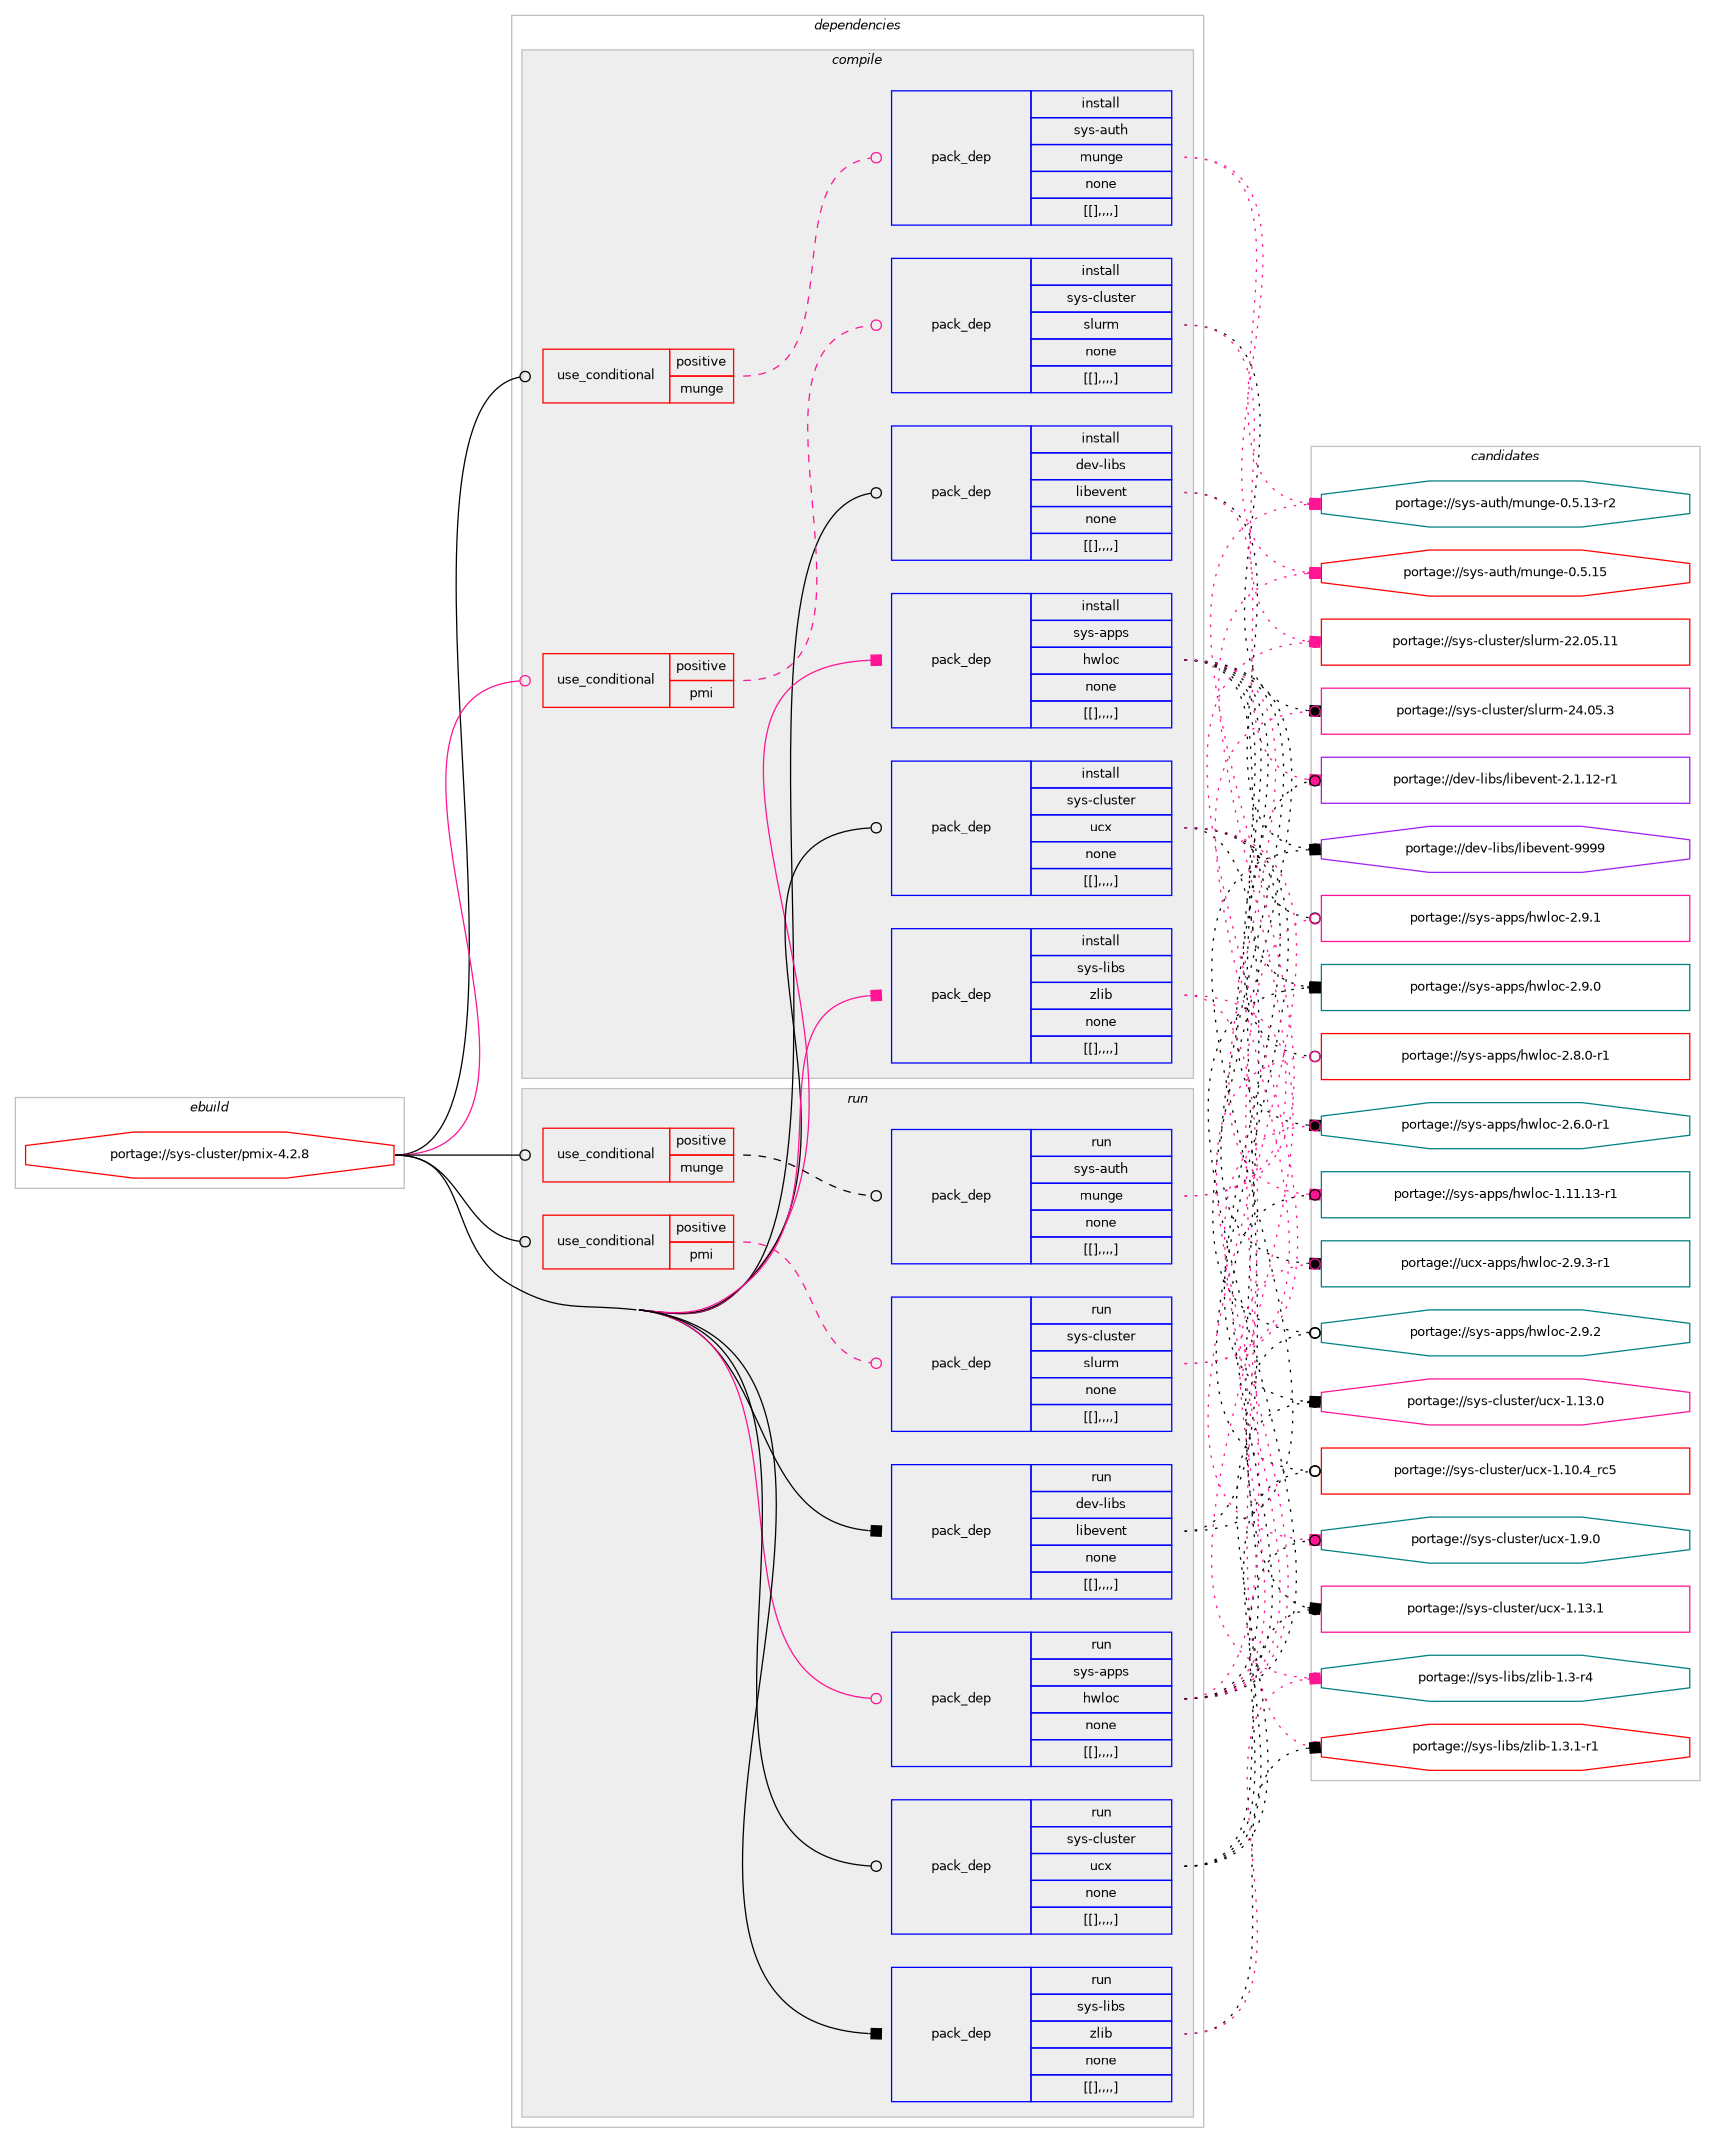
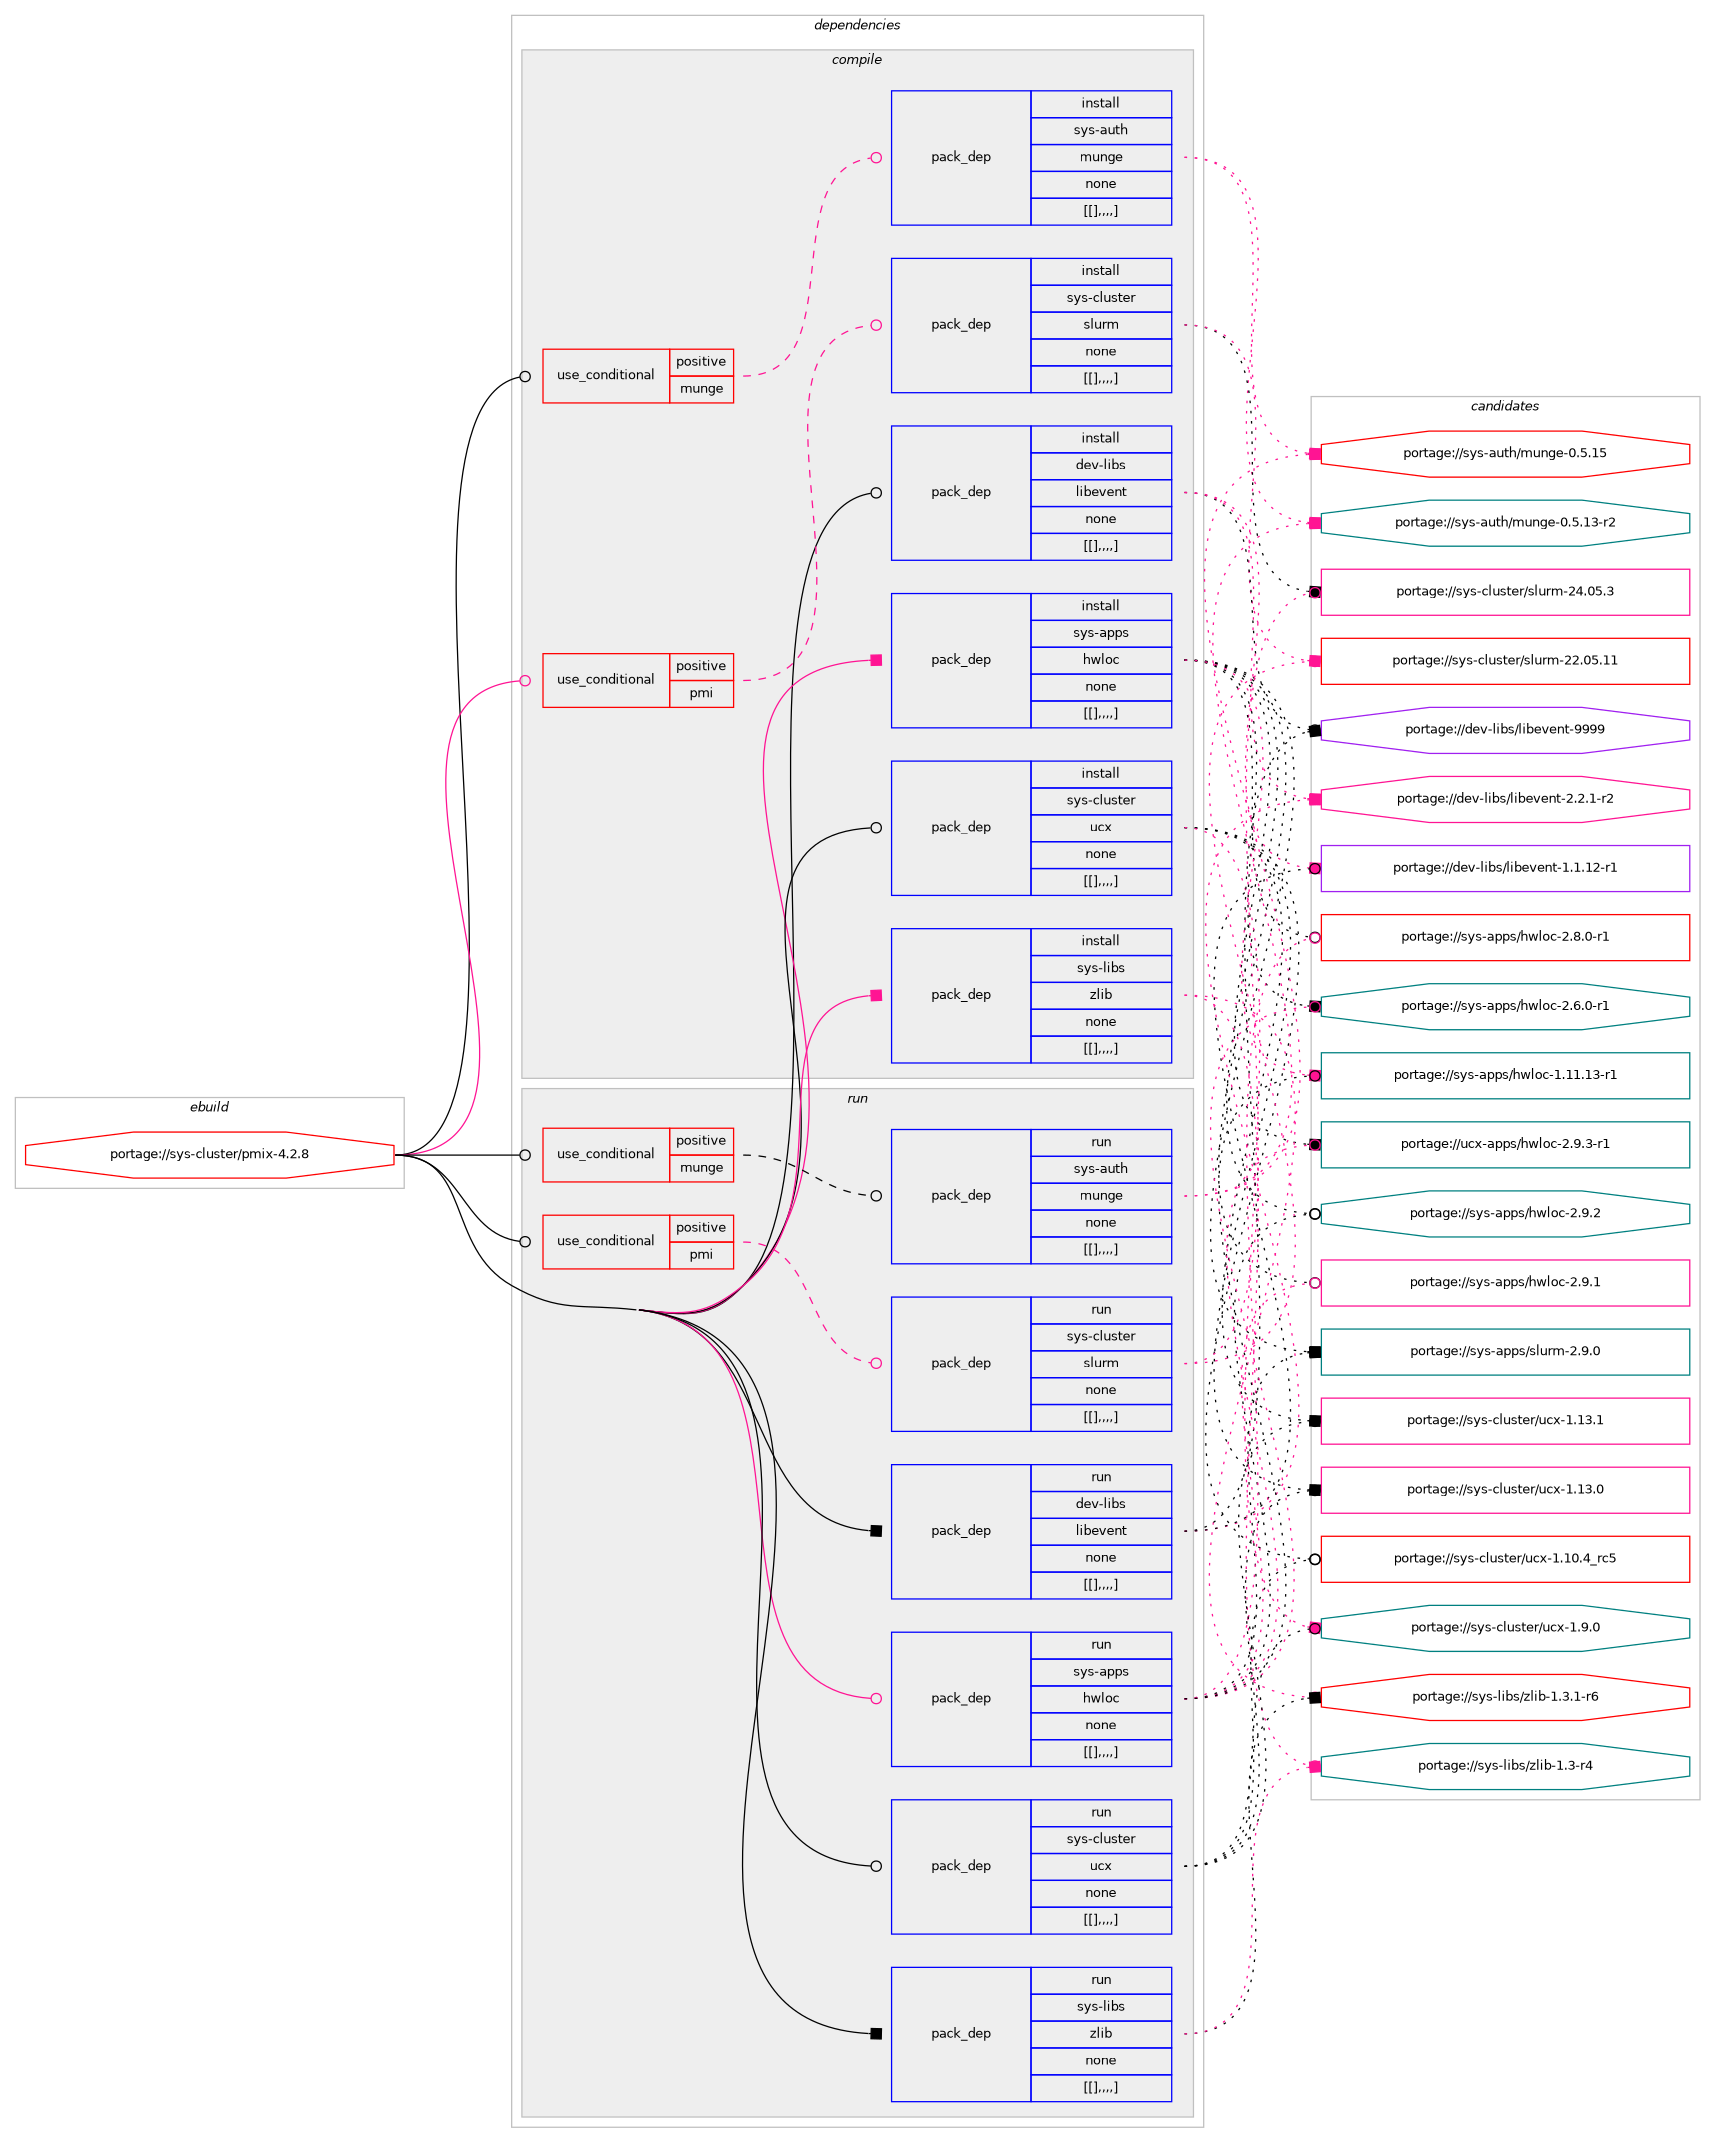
(1506, 780) -> (1506, 869)
none -> (1506, 799)
(1506, 988) -> (1506, 1352)
(1506, 1402) -> (1506, 1490)
(1506, 1747) -> (1506, 1697)
